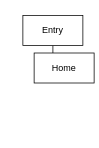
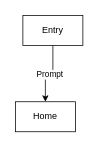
(64, 68) -> (45, 117)
